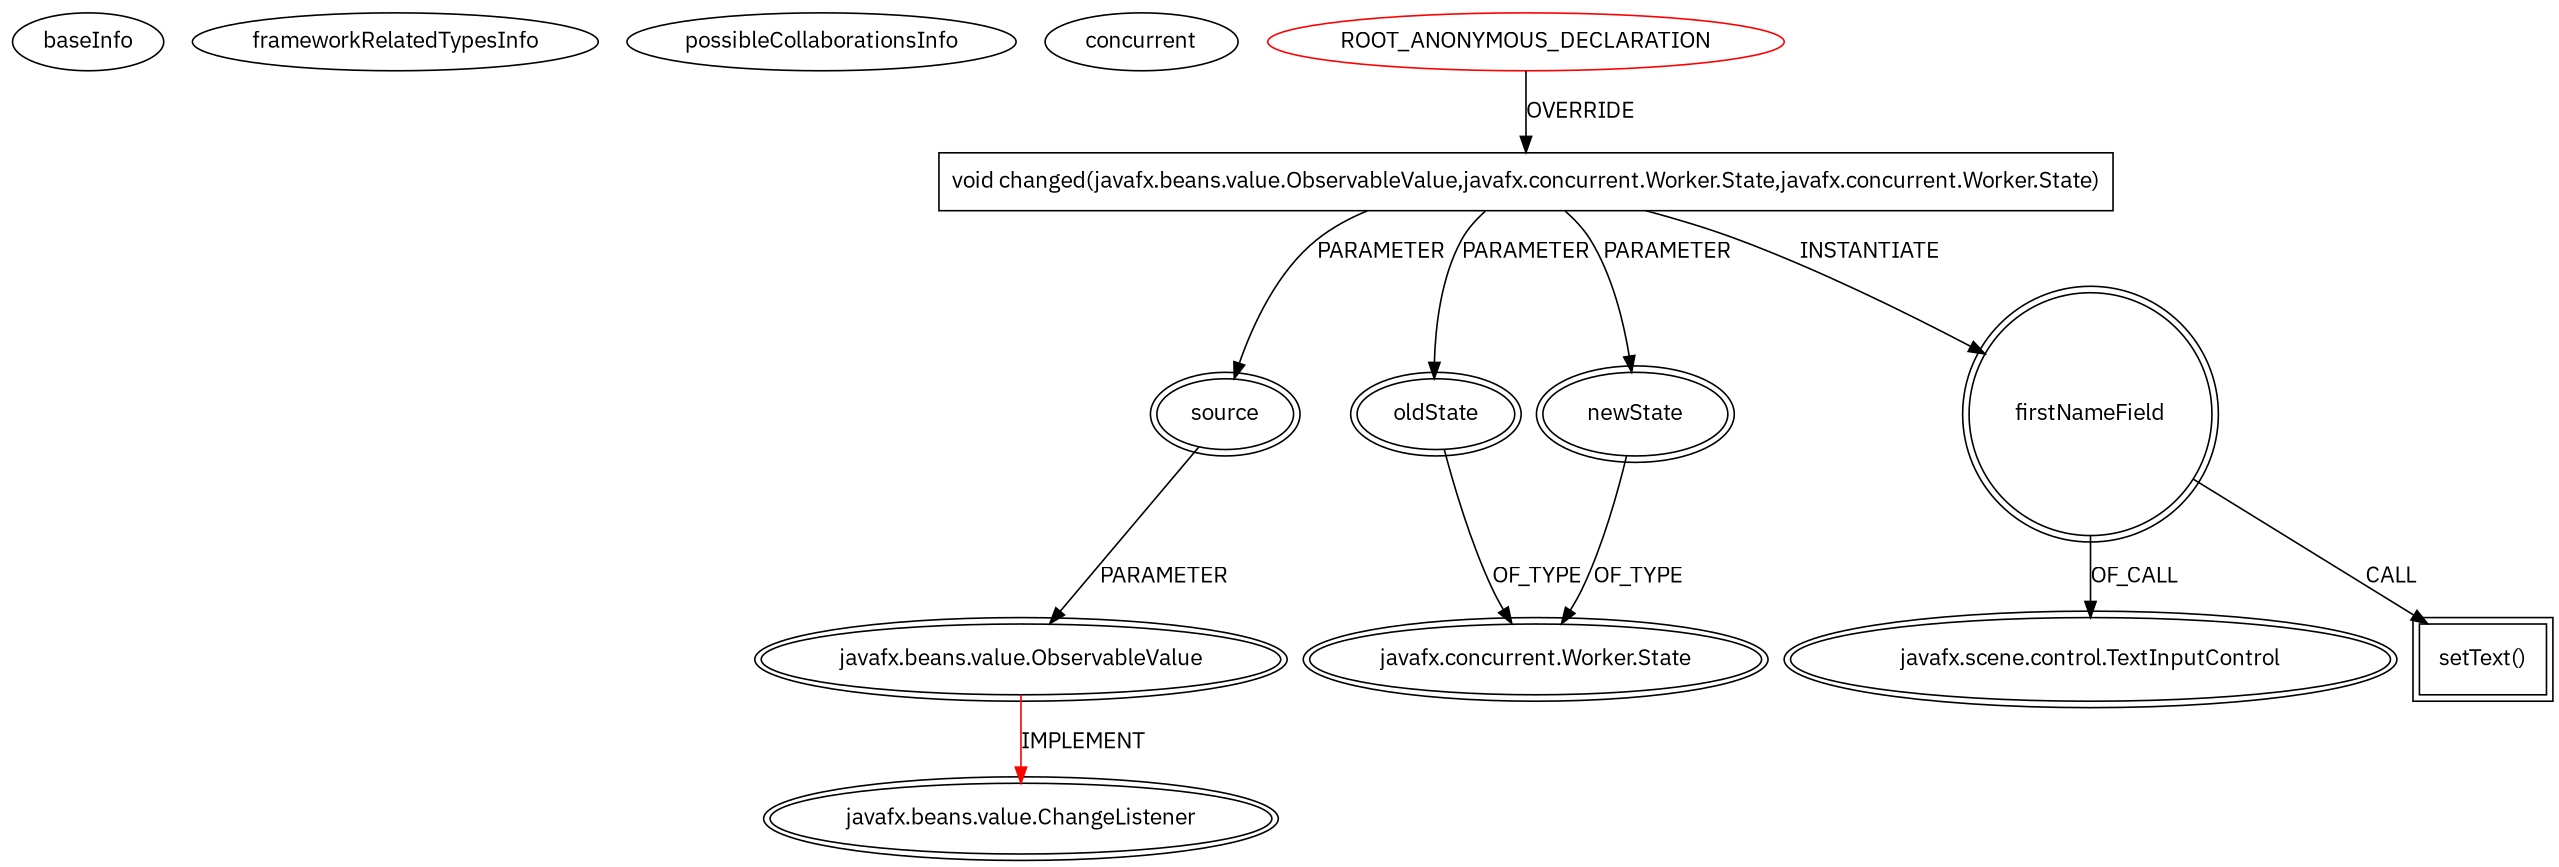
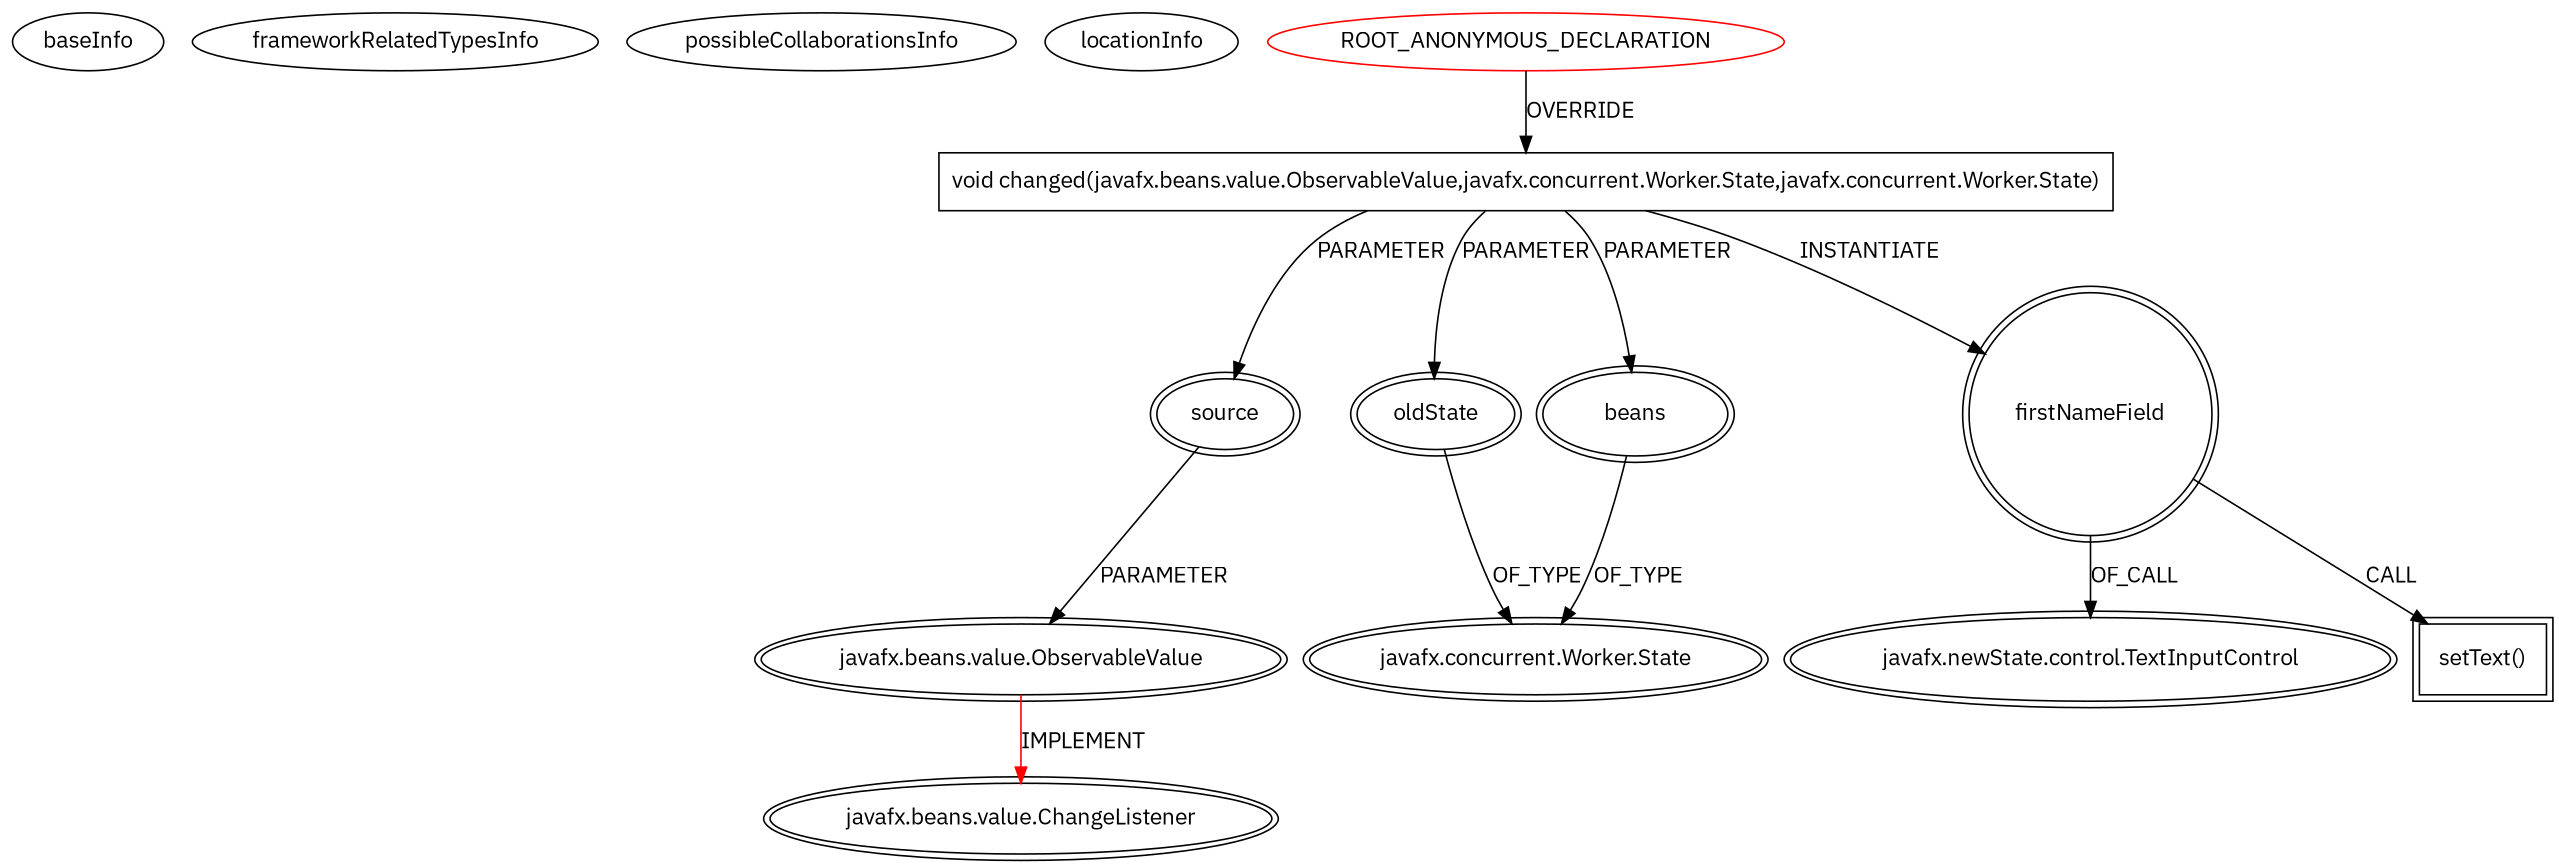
(1142, 42) -> (1142, 42)
(1635, 414) -> (1635, 414)
(2091, 659) -> (2091, 659)
